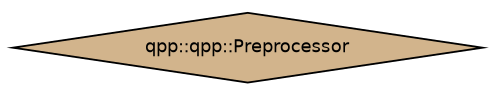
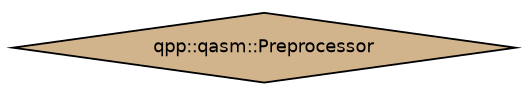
(248, 48) -> (264, 48)
